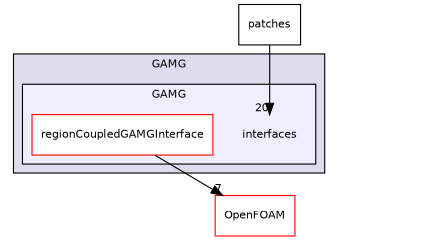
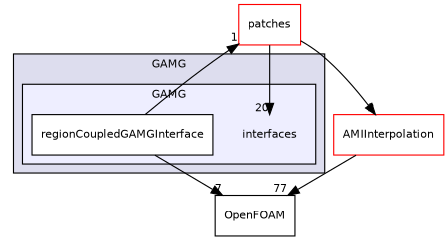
(270, 25) -> (270, 25)
none -> (193, 77)
(122, 135) -> (122, 135)
none -> (389, 135)
(255, 216) -> (255, 216)
